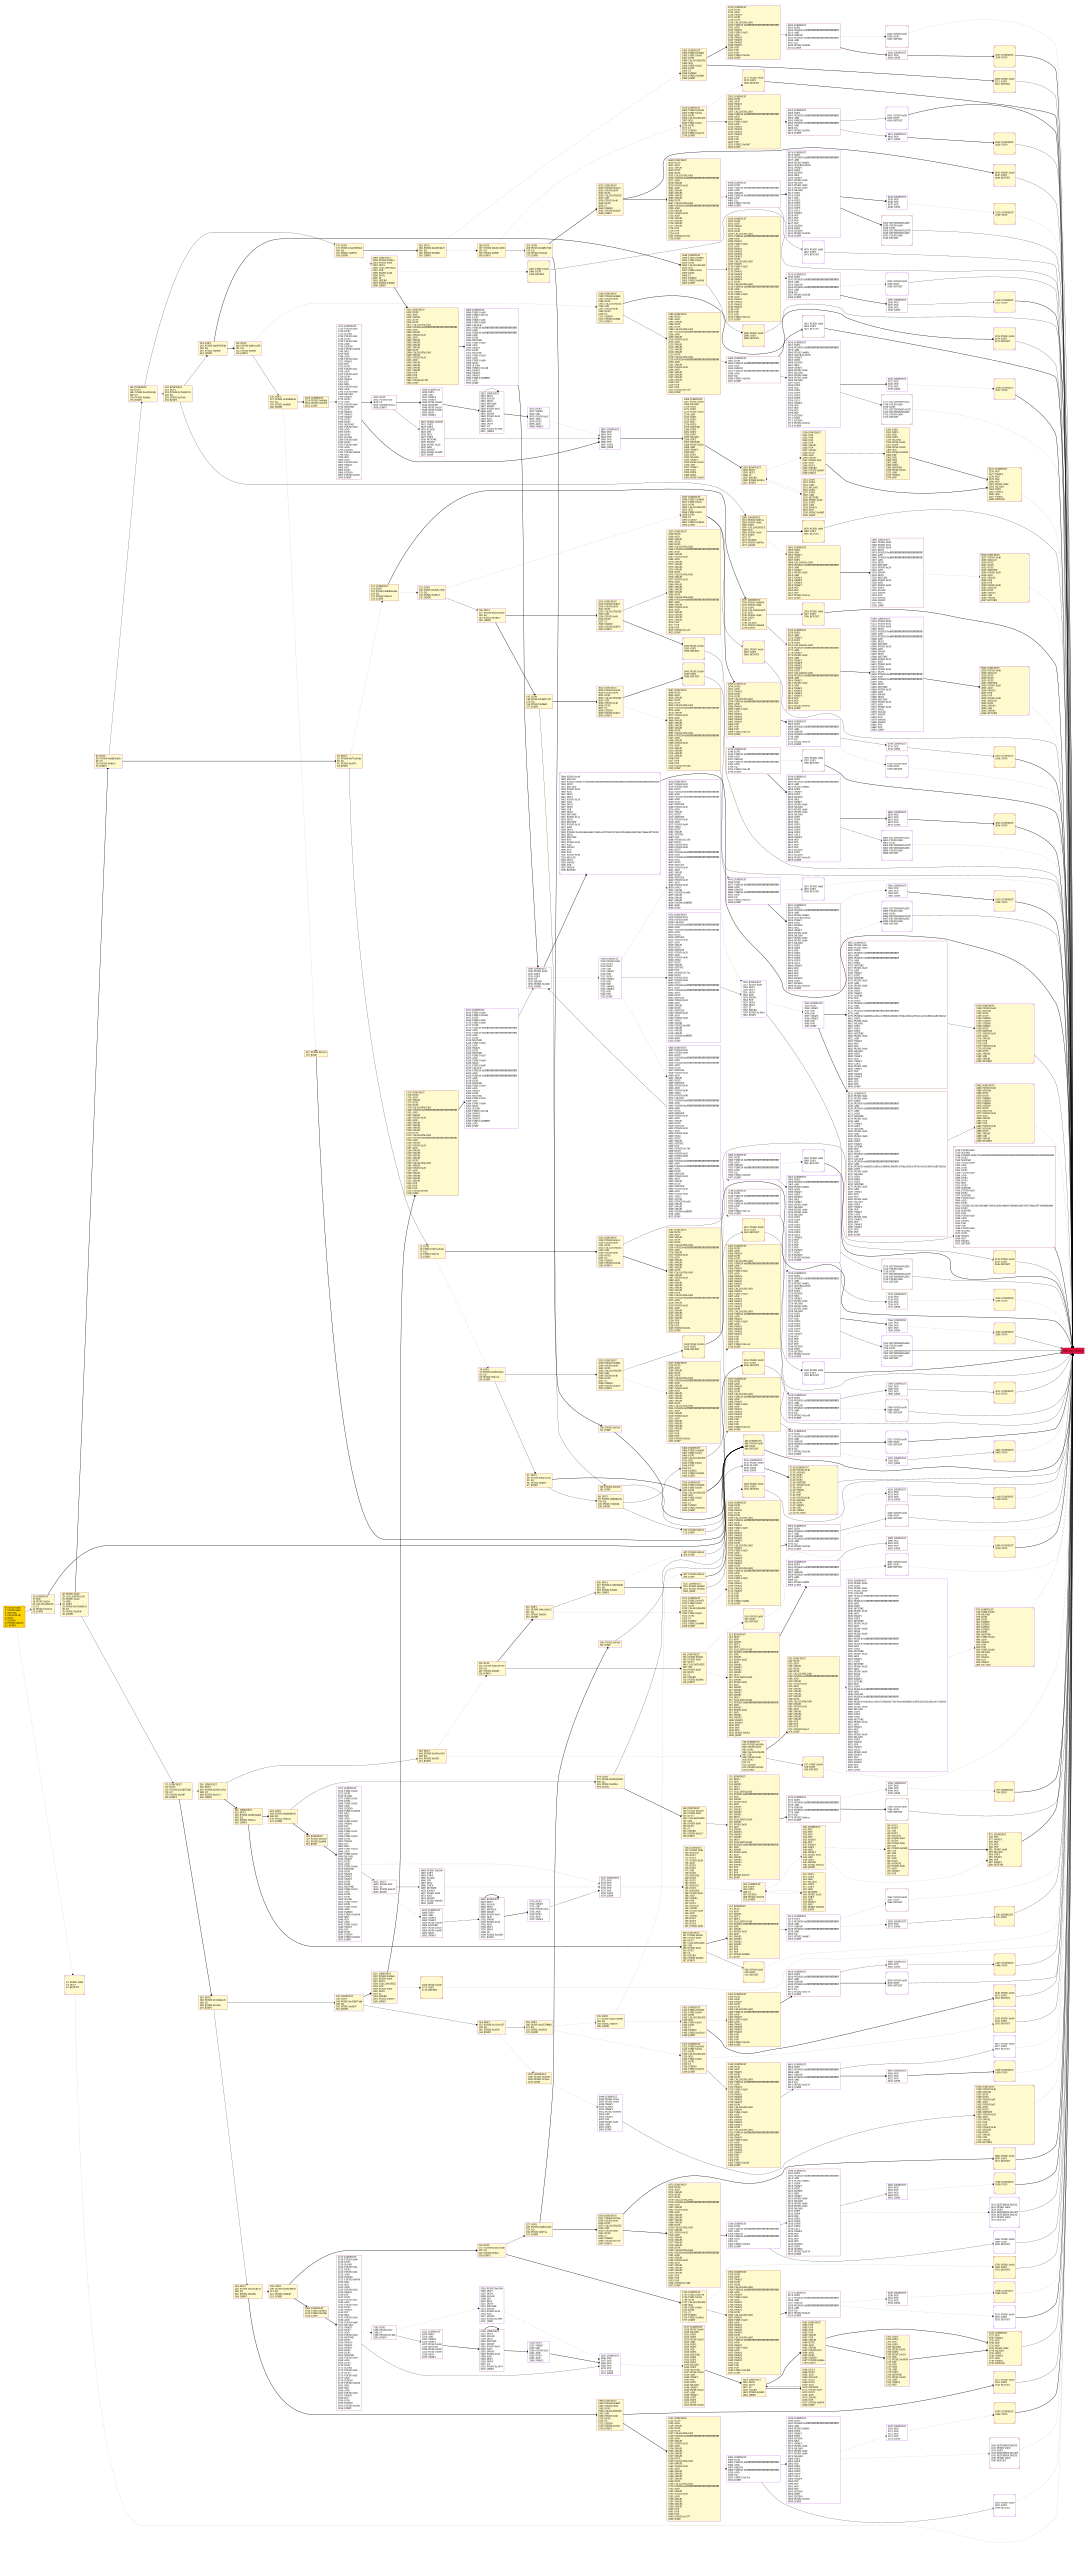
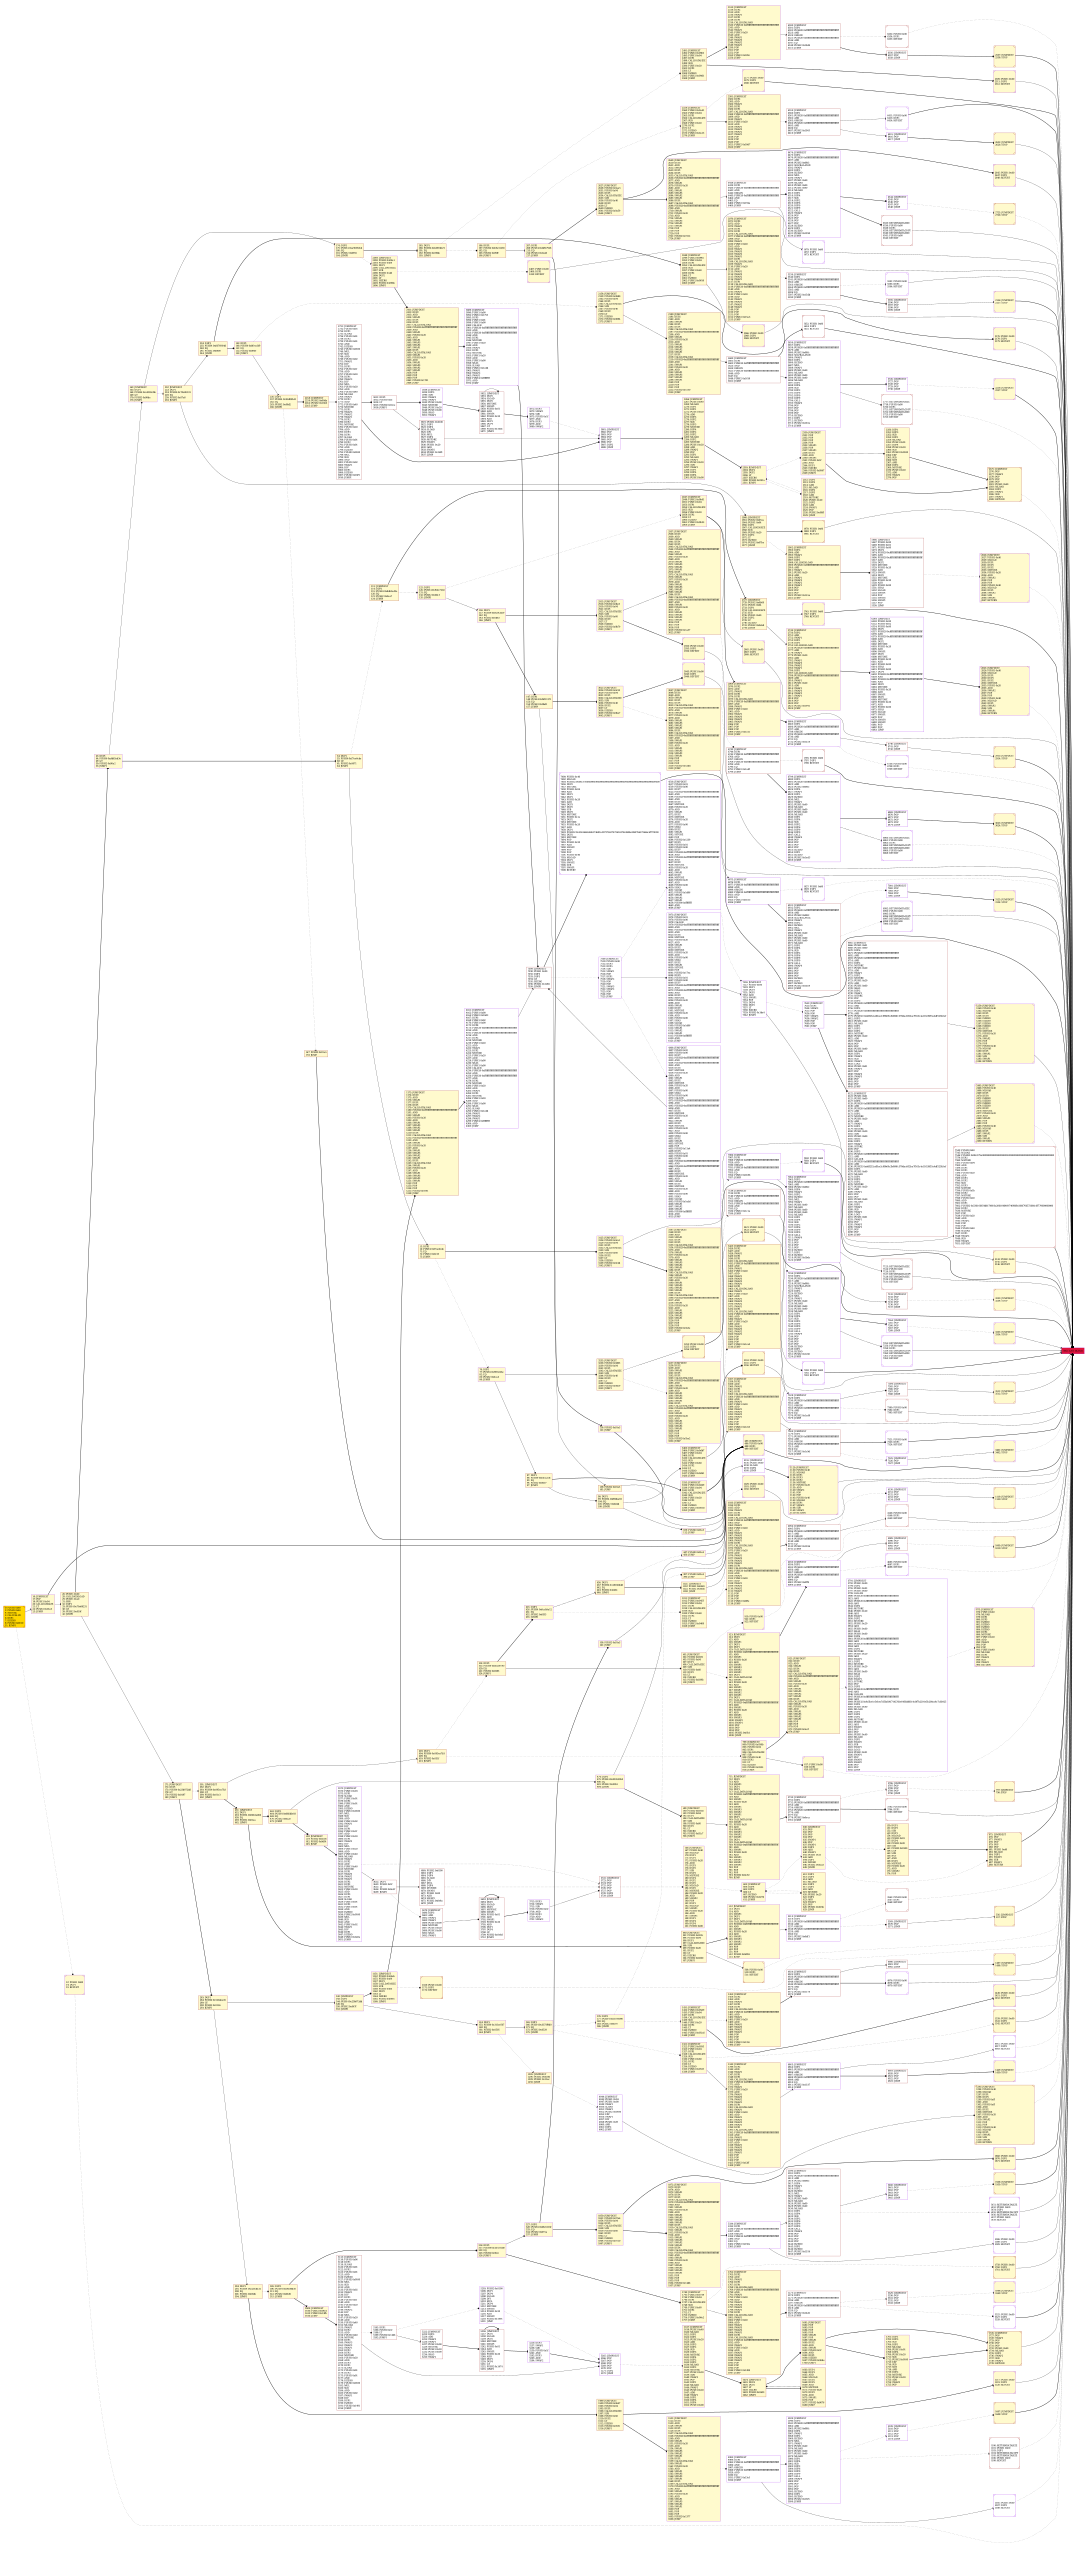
(1005, 2183) -> (1005, 2183)
